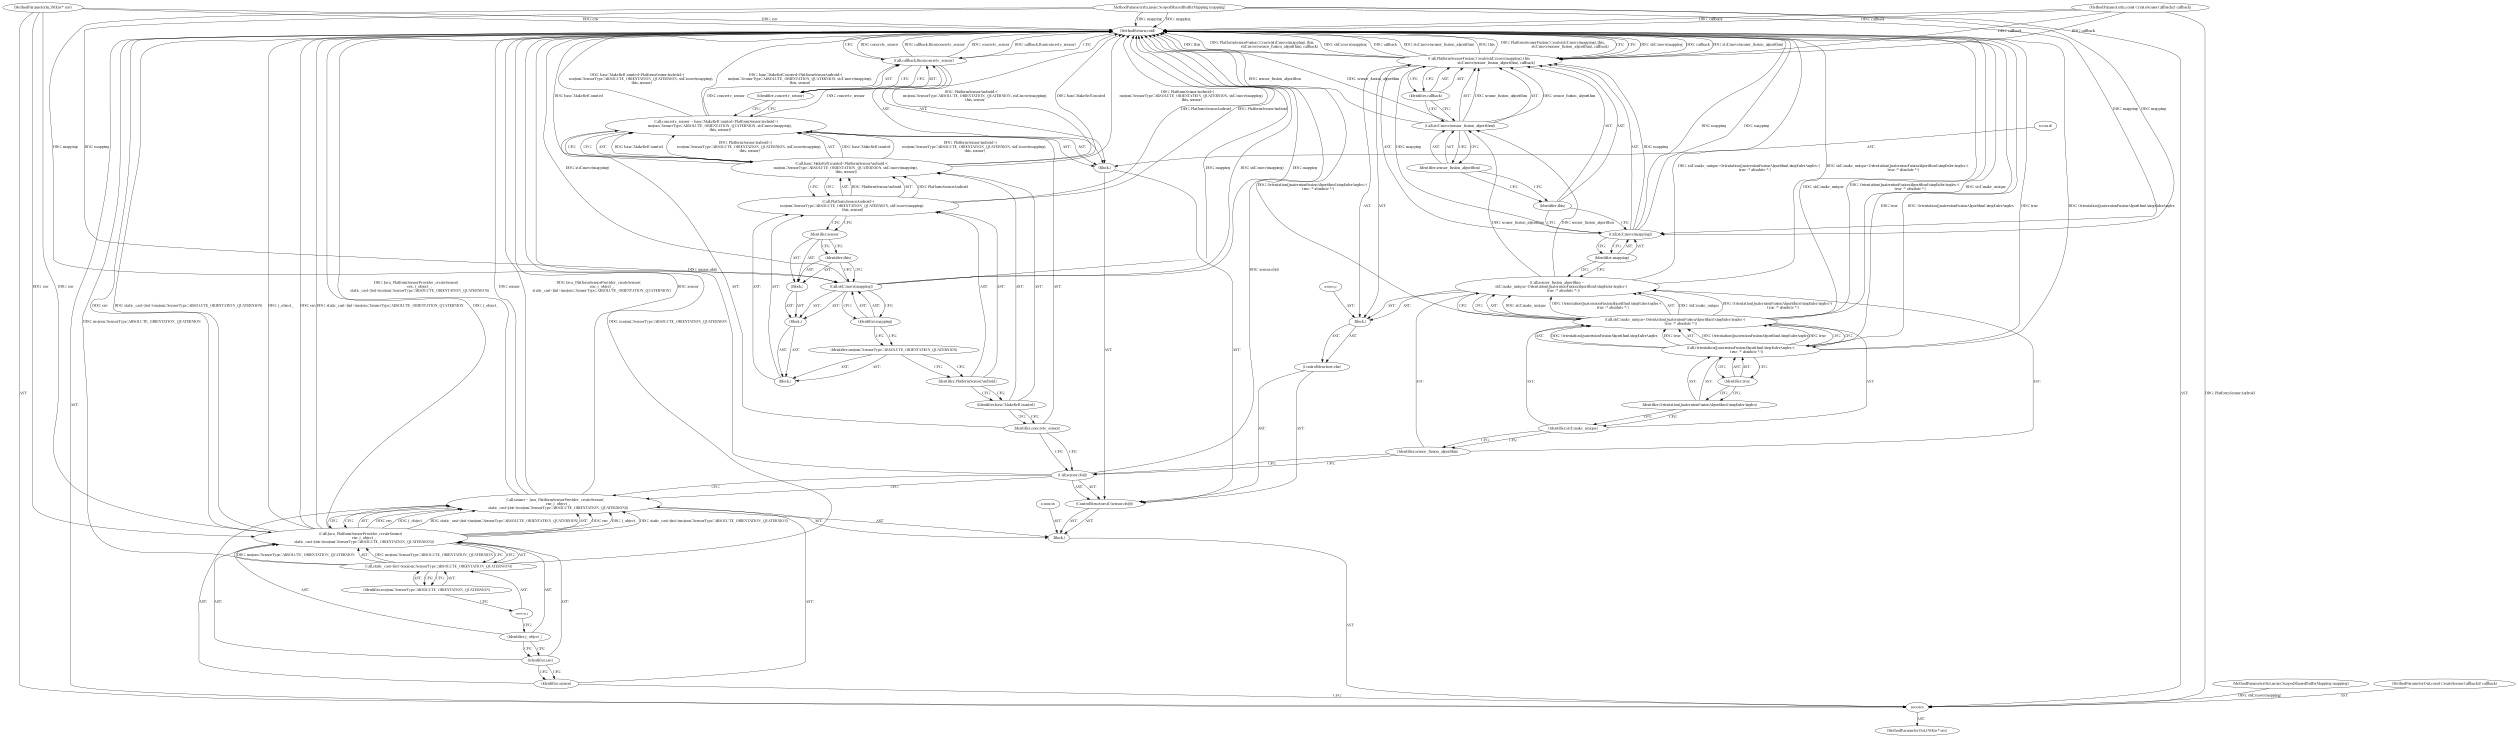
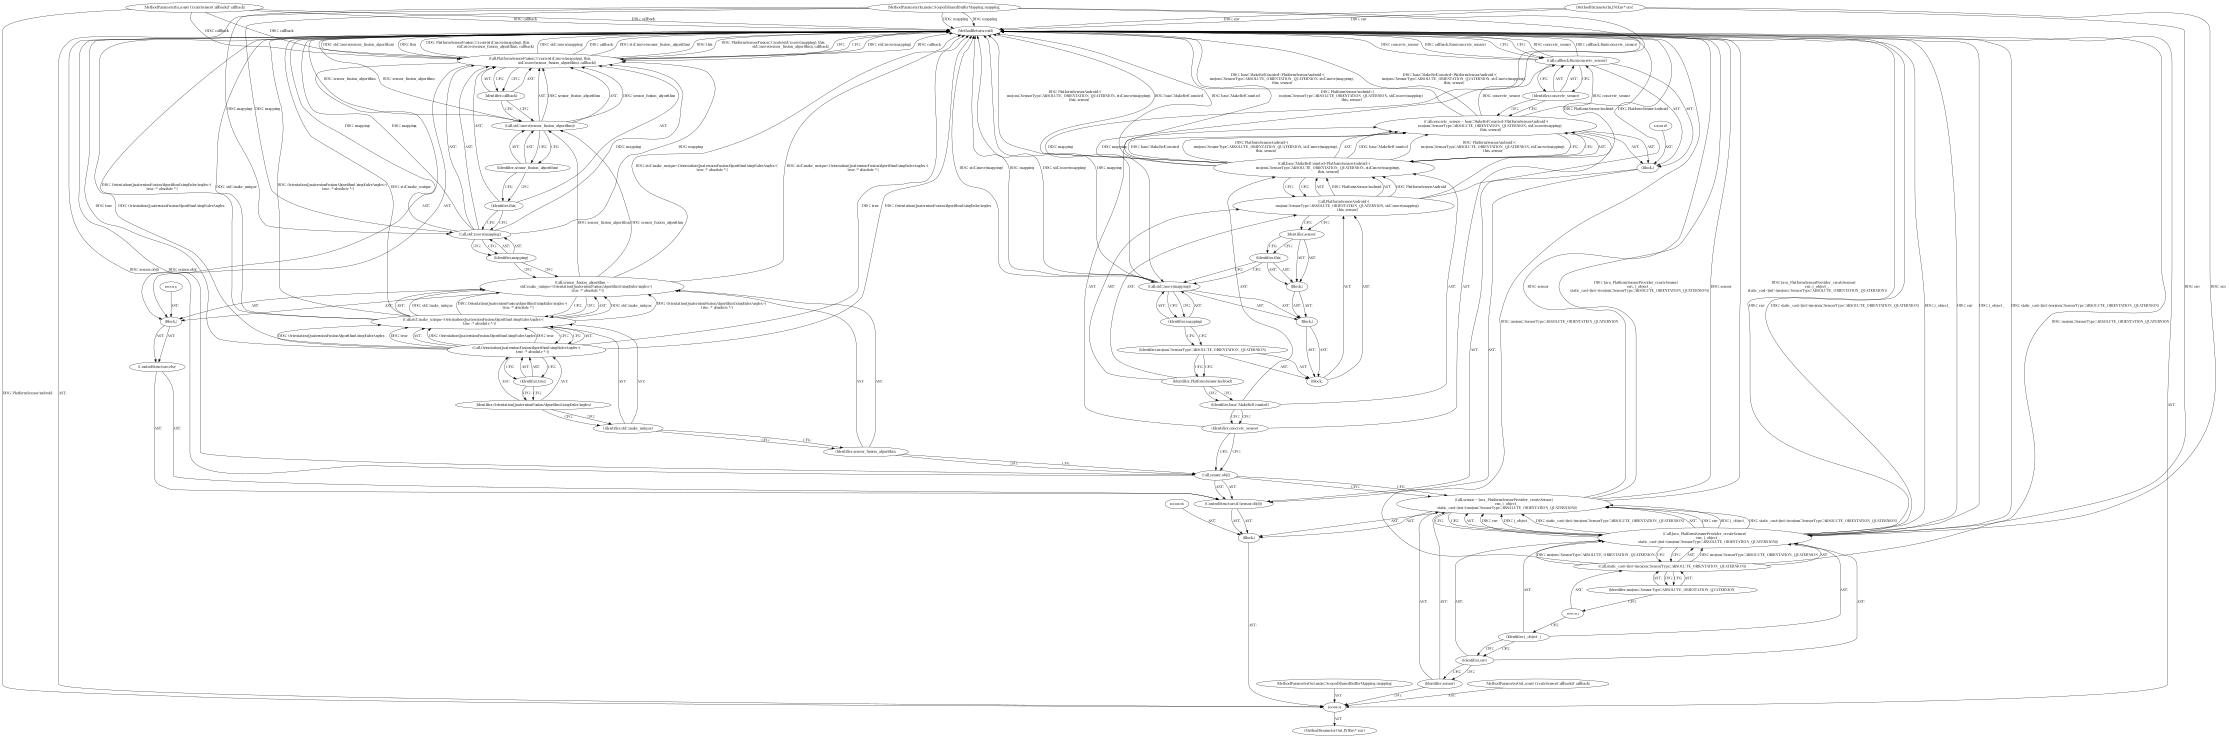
(2260, 696) -> (1339, 696)
(366, 700) -> none
